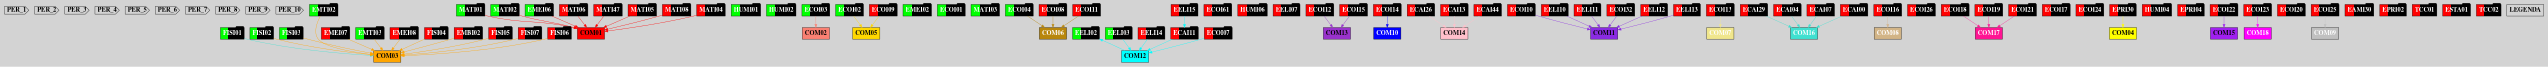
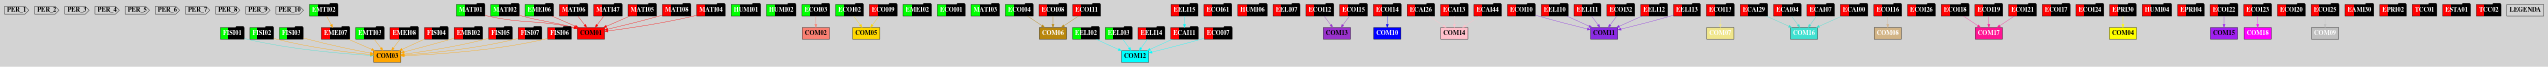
(1114, 45) -> (1107, 44)
(341, 49) -> (329, 20)
